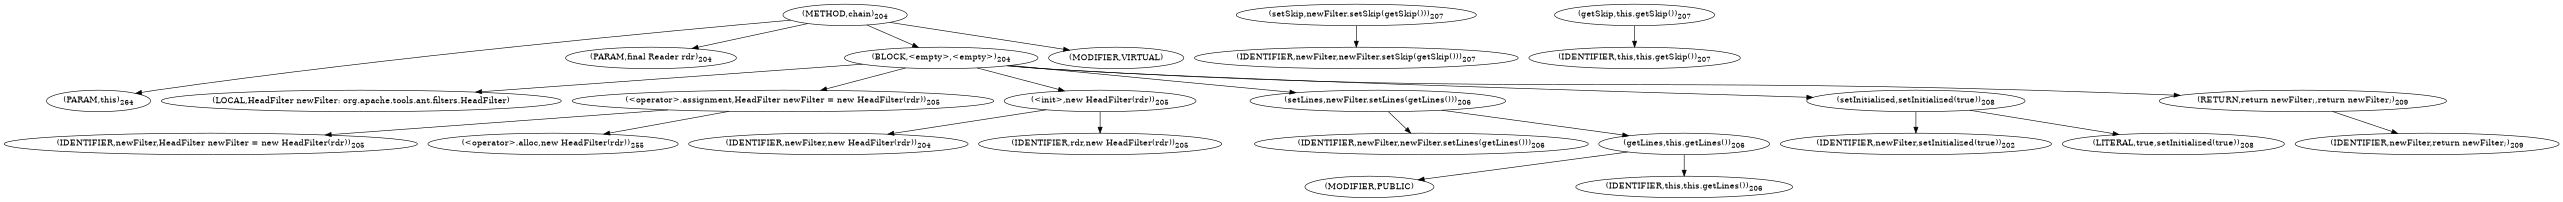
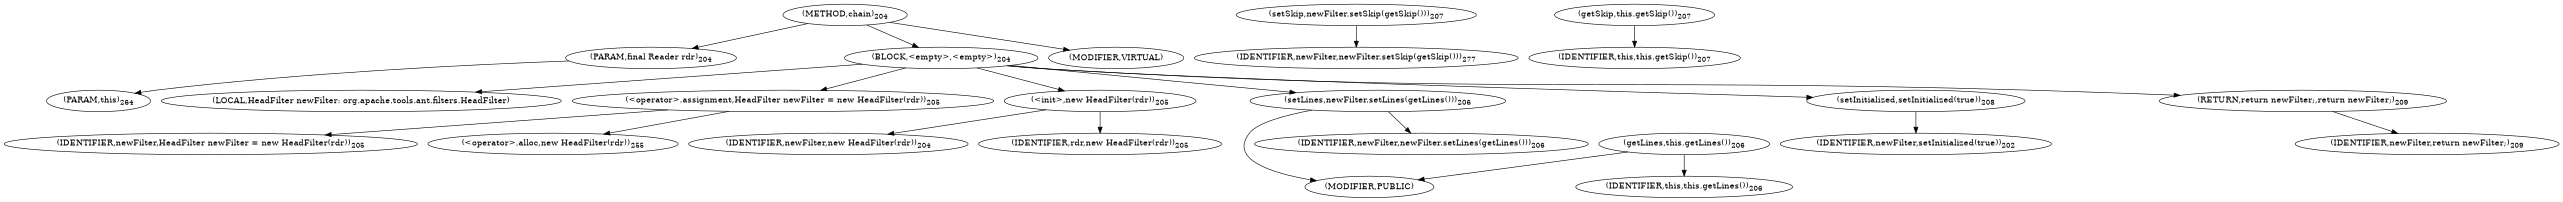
(466, 52) -> (355, 72)
(1469, 57) -> (1469, 57)
(1532, 123) -> (1245, 145)
(2173, 144) -> none
